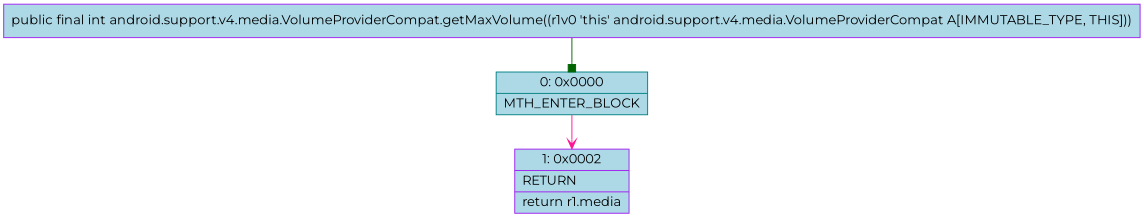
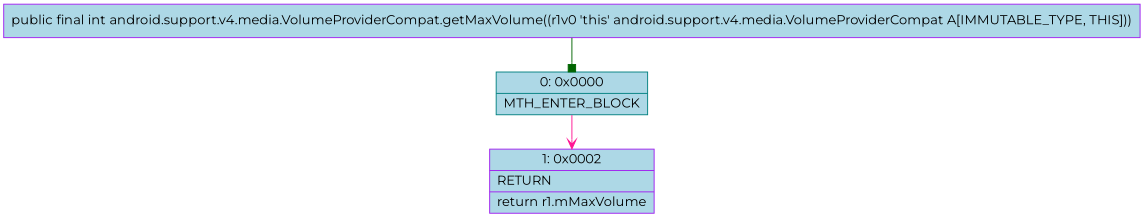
(572, 202) -> (572, 202)
